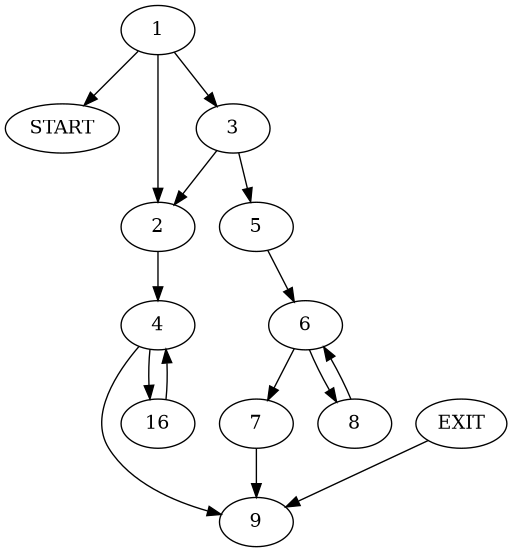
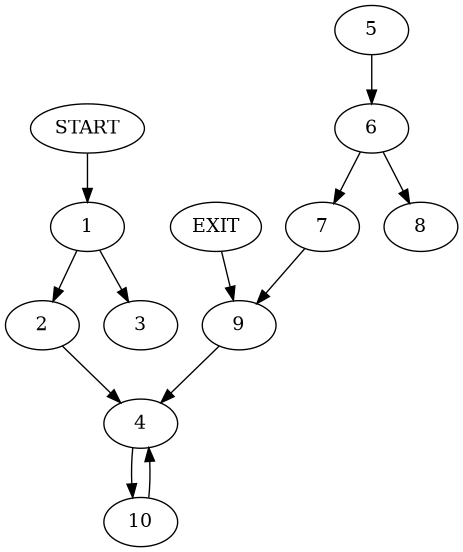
(116, 73) -> (87, 171)
(243, 171) -> none
(200, 172) -> none
(342, 379) -> none
(158, 424) -> (141, 522)
(111, 451) -> (195, 370)
